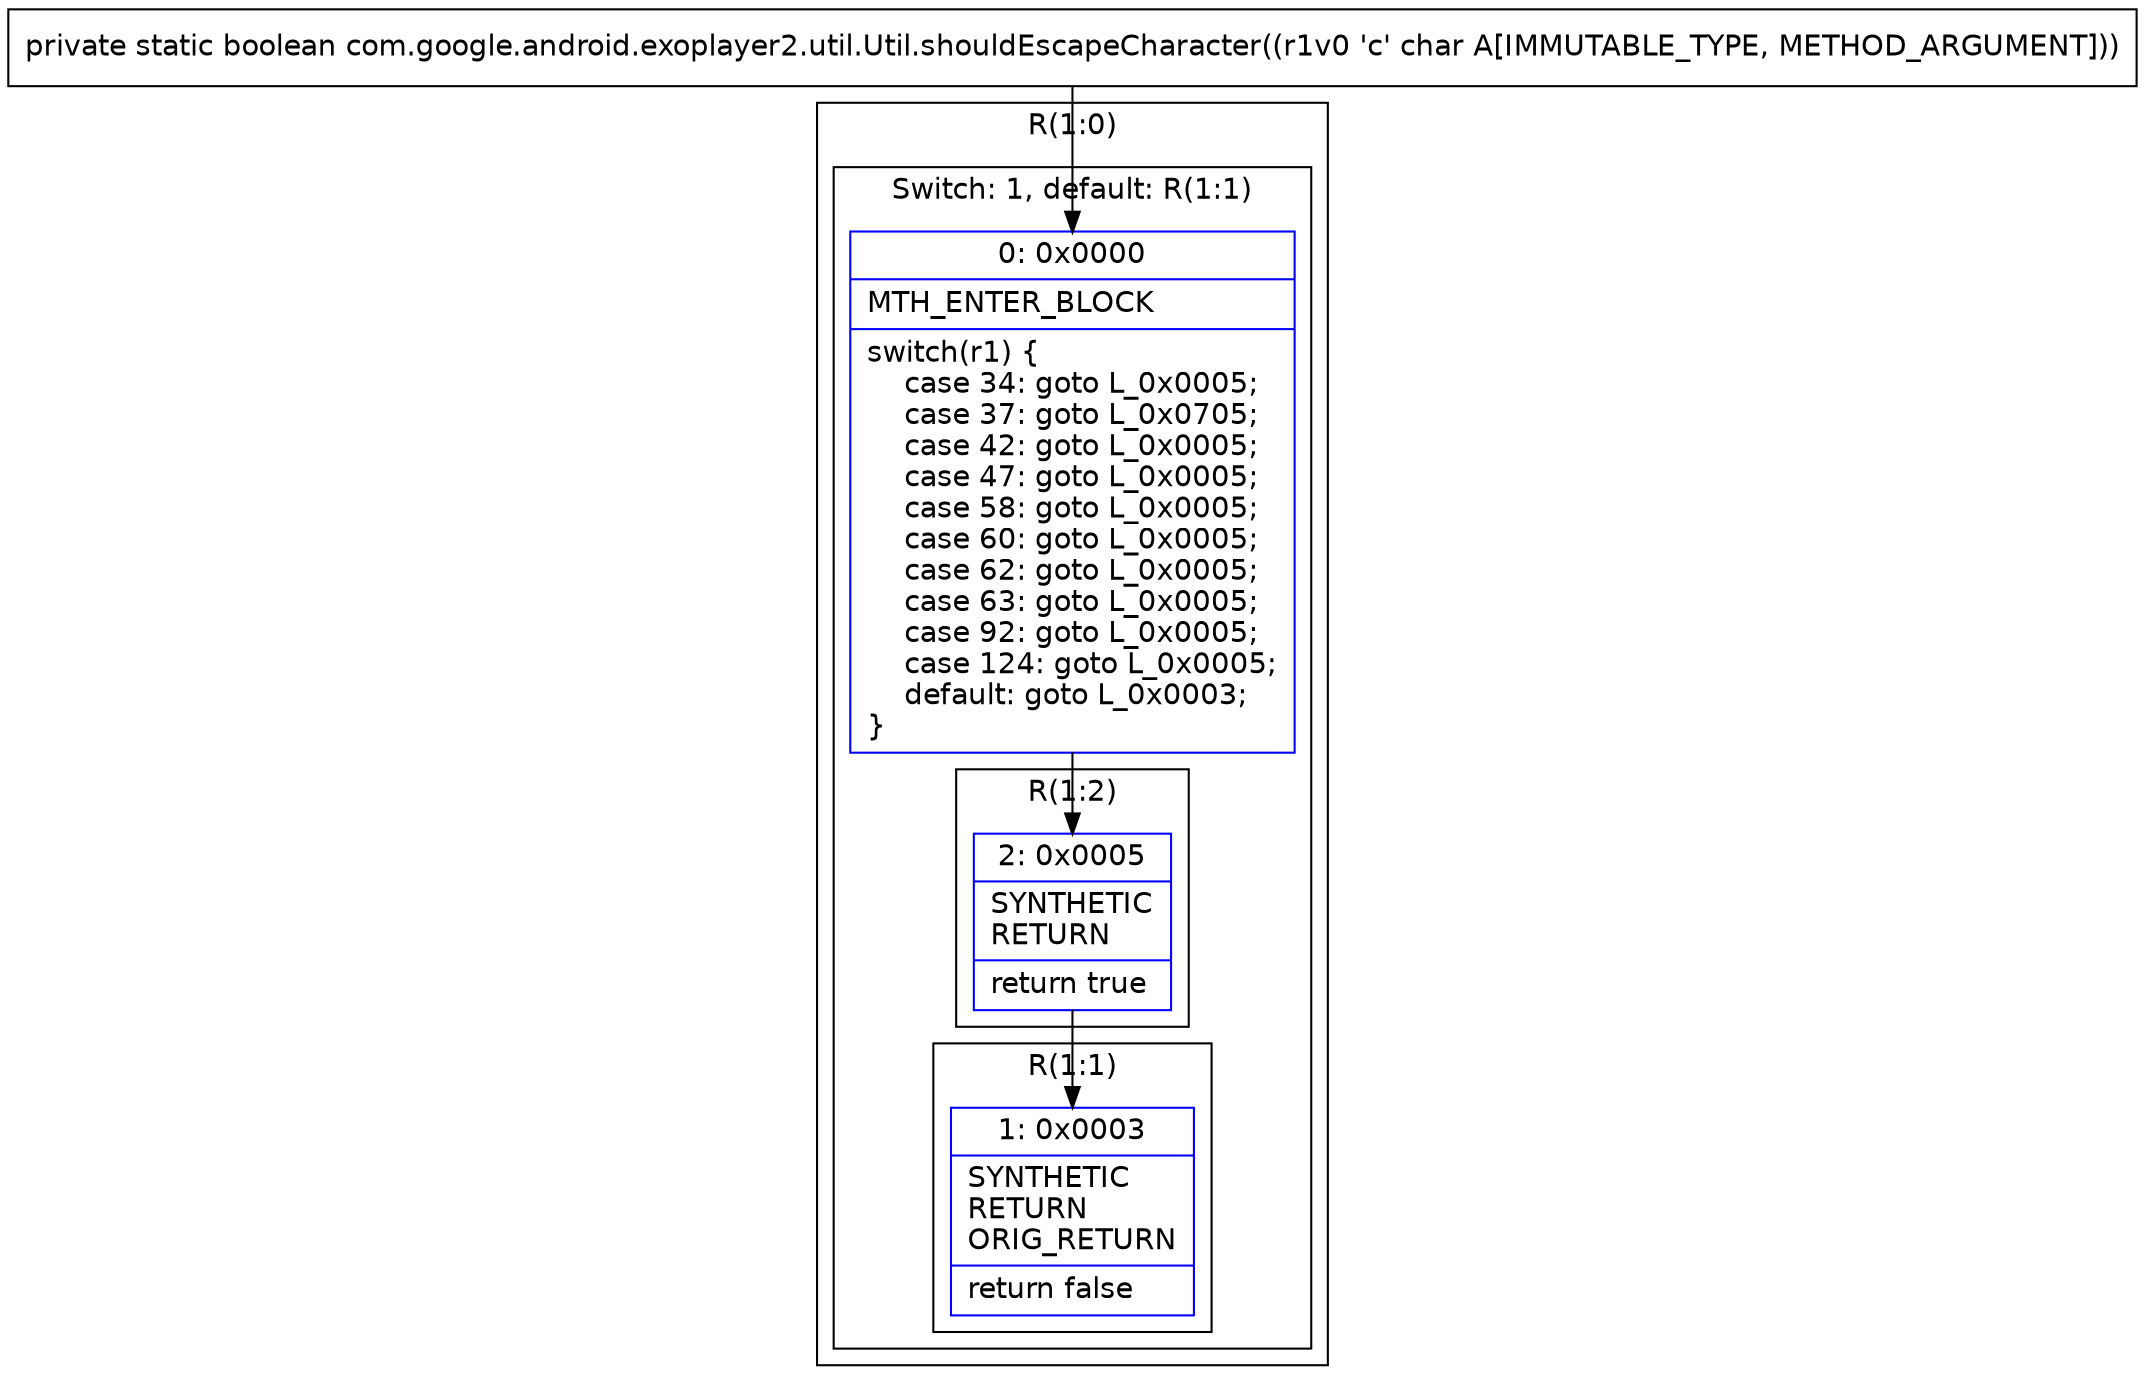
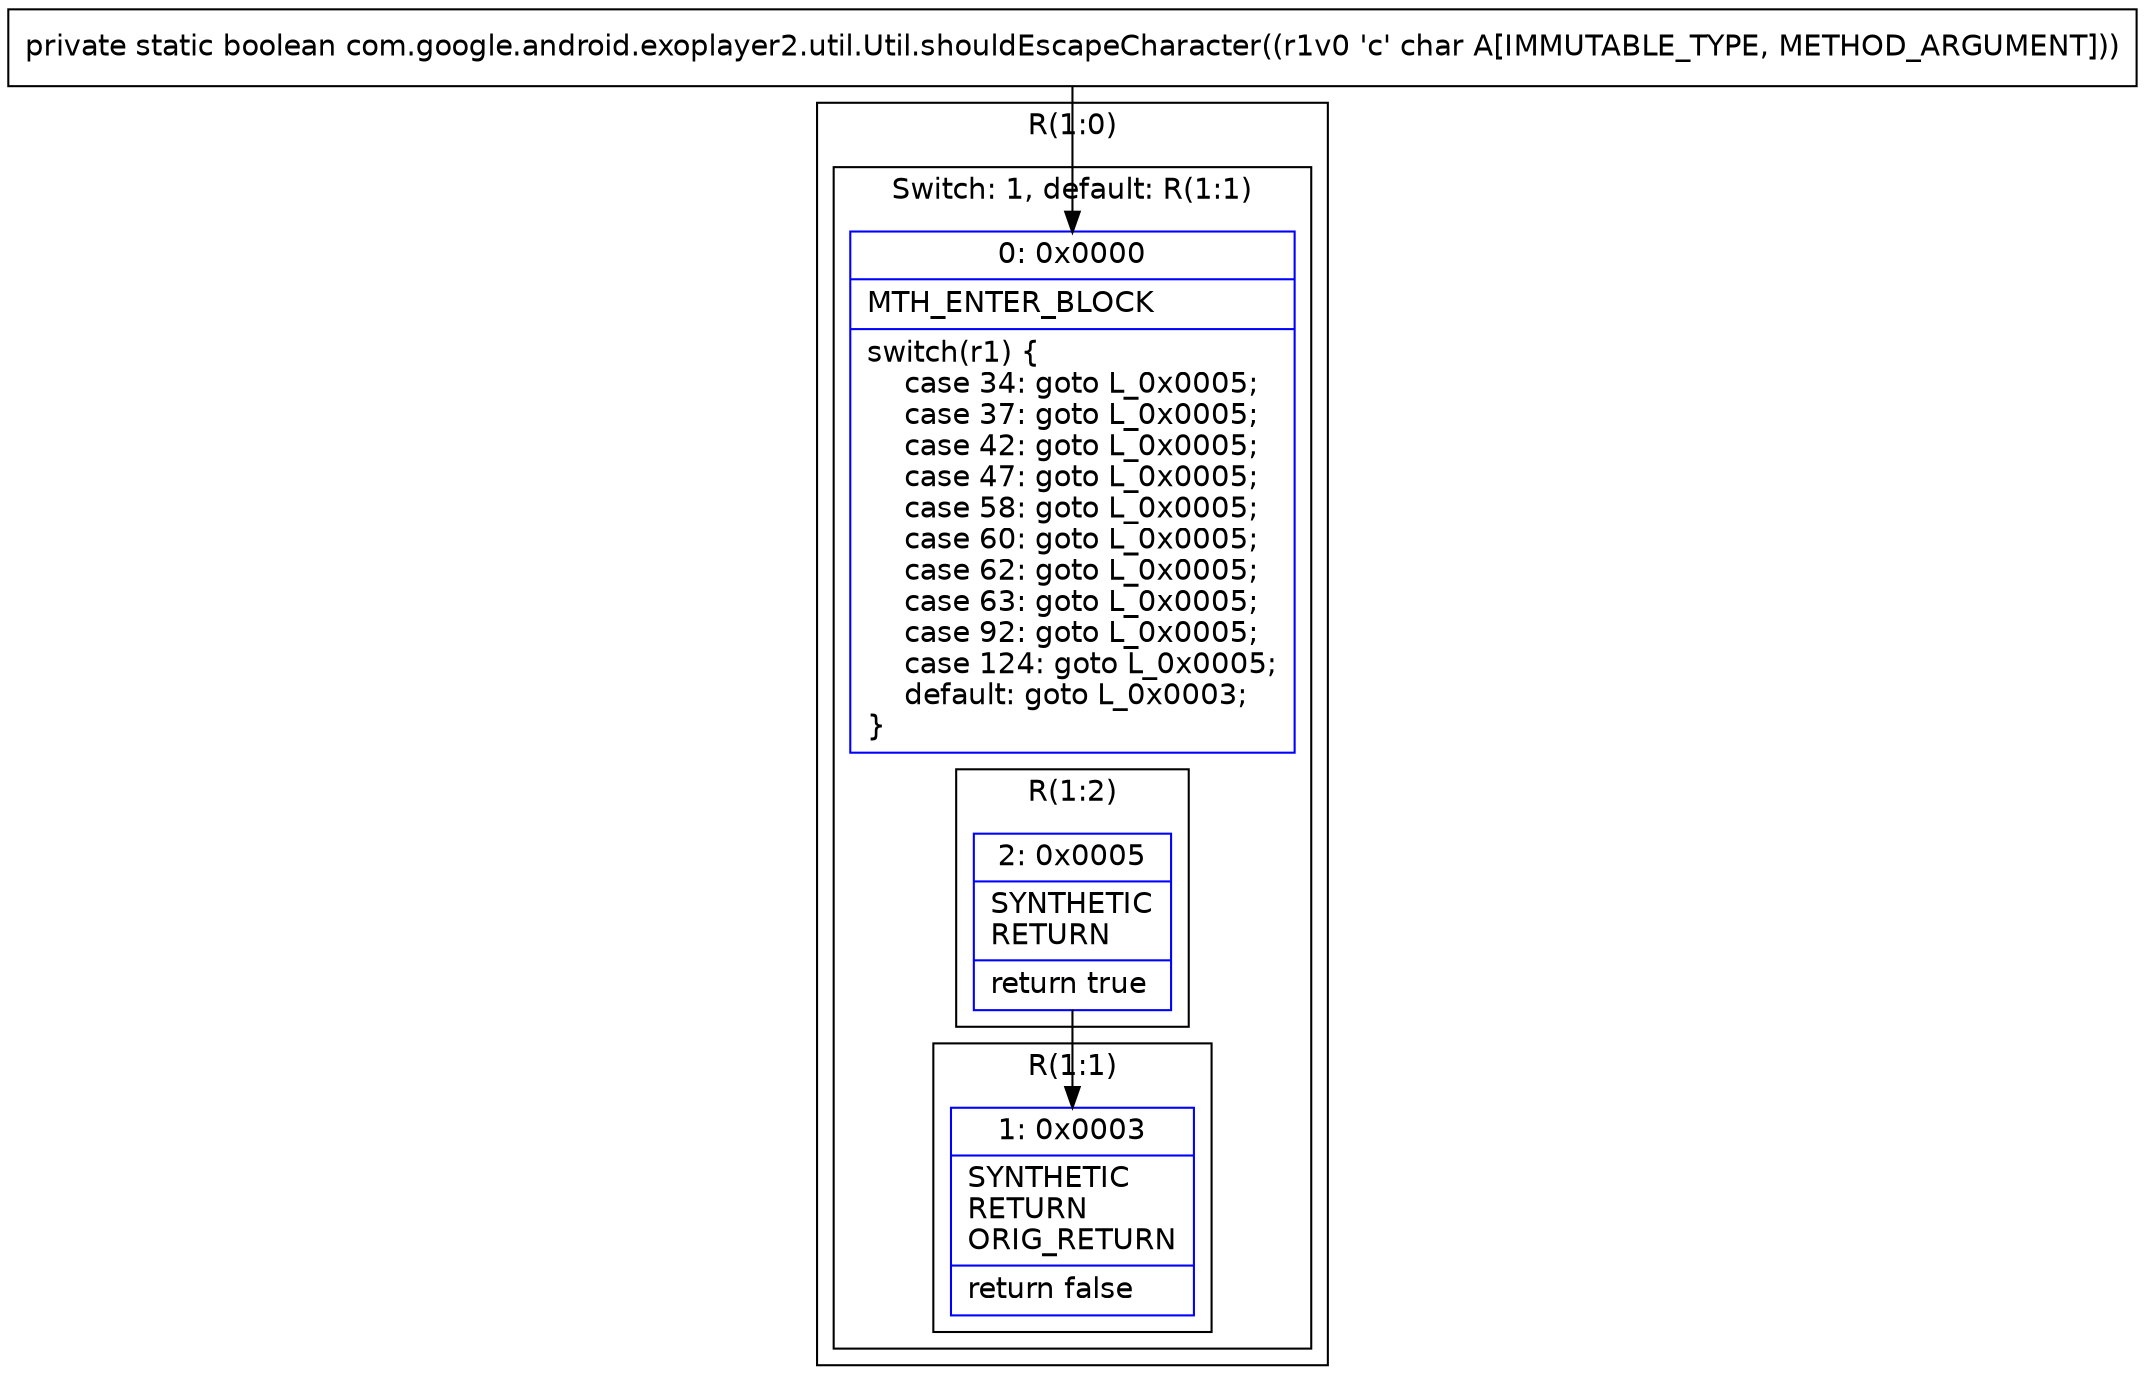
(1063, 415) -> (1063, 415)
(1072, 783) -> none
